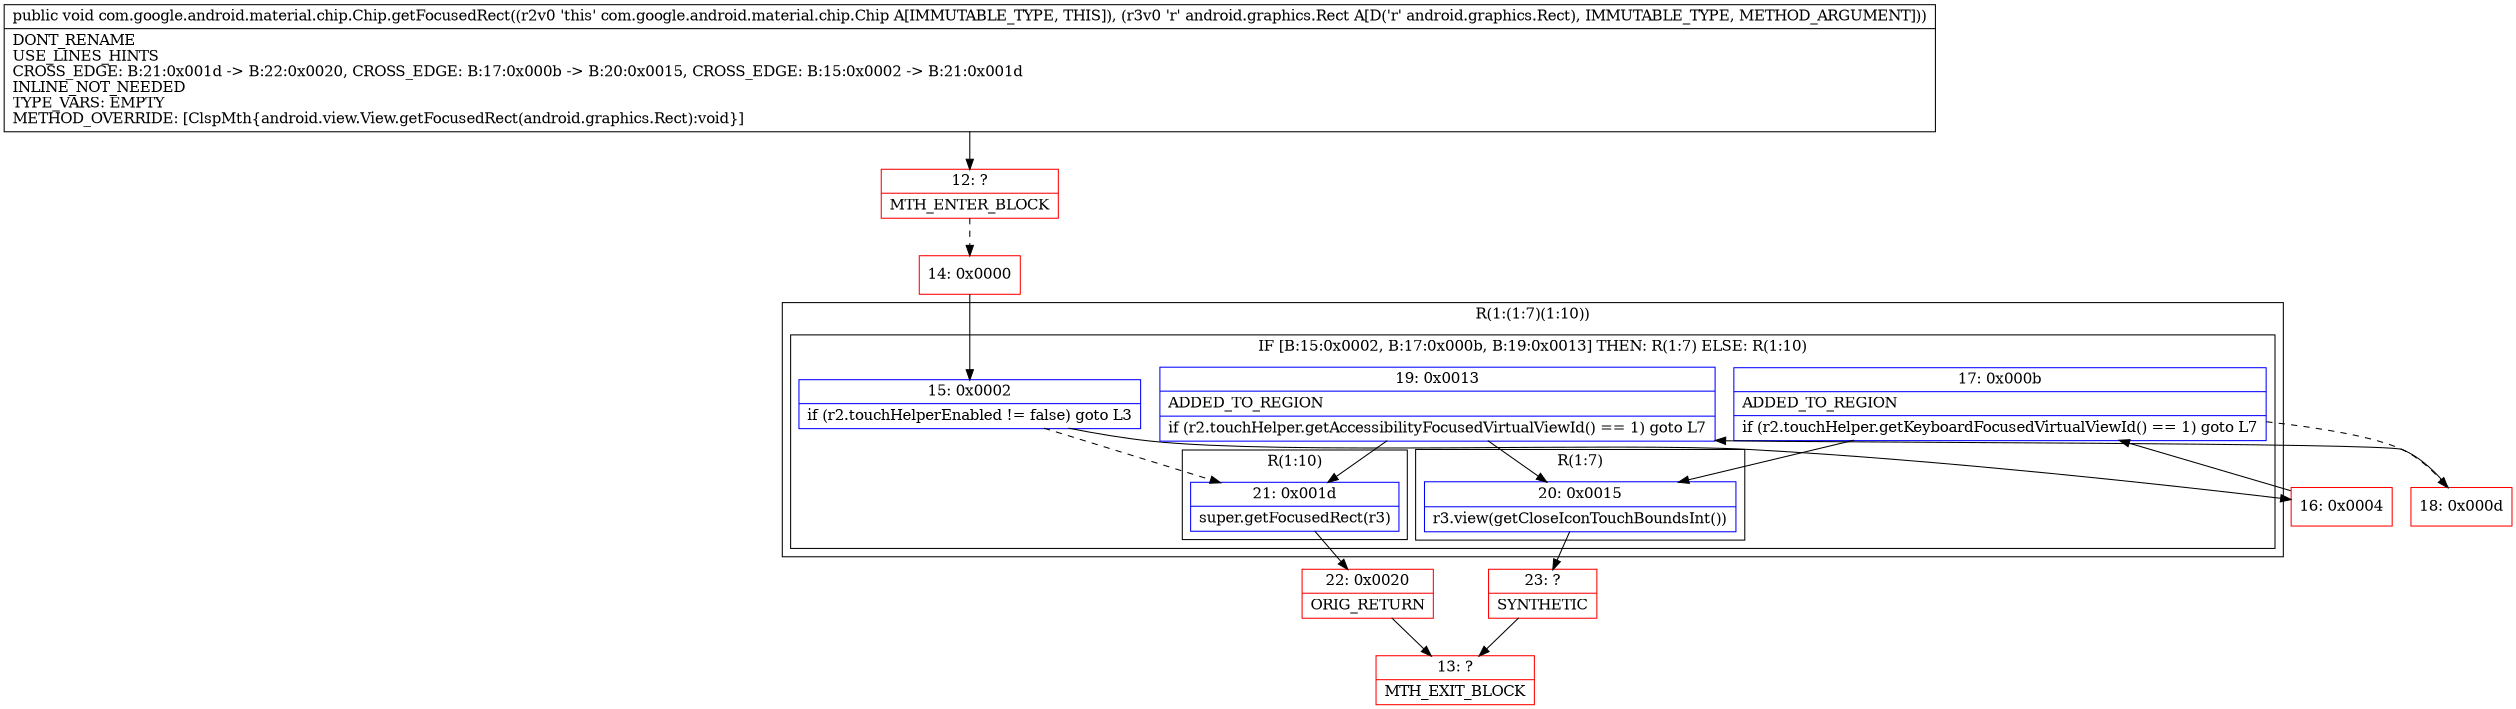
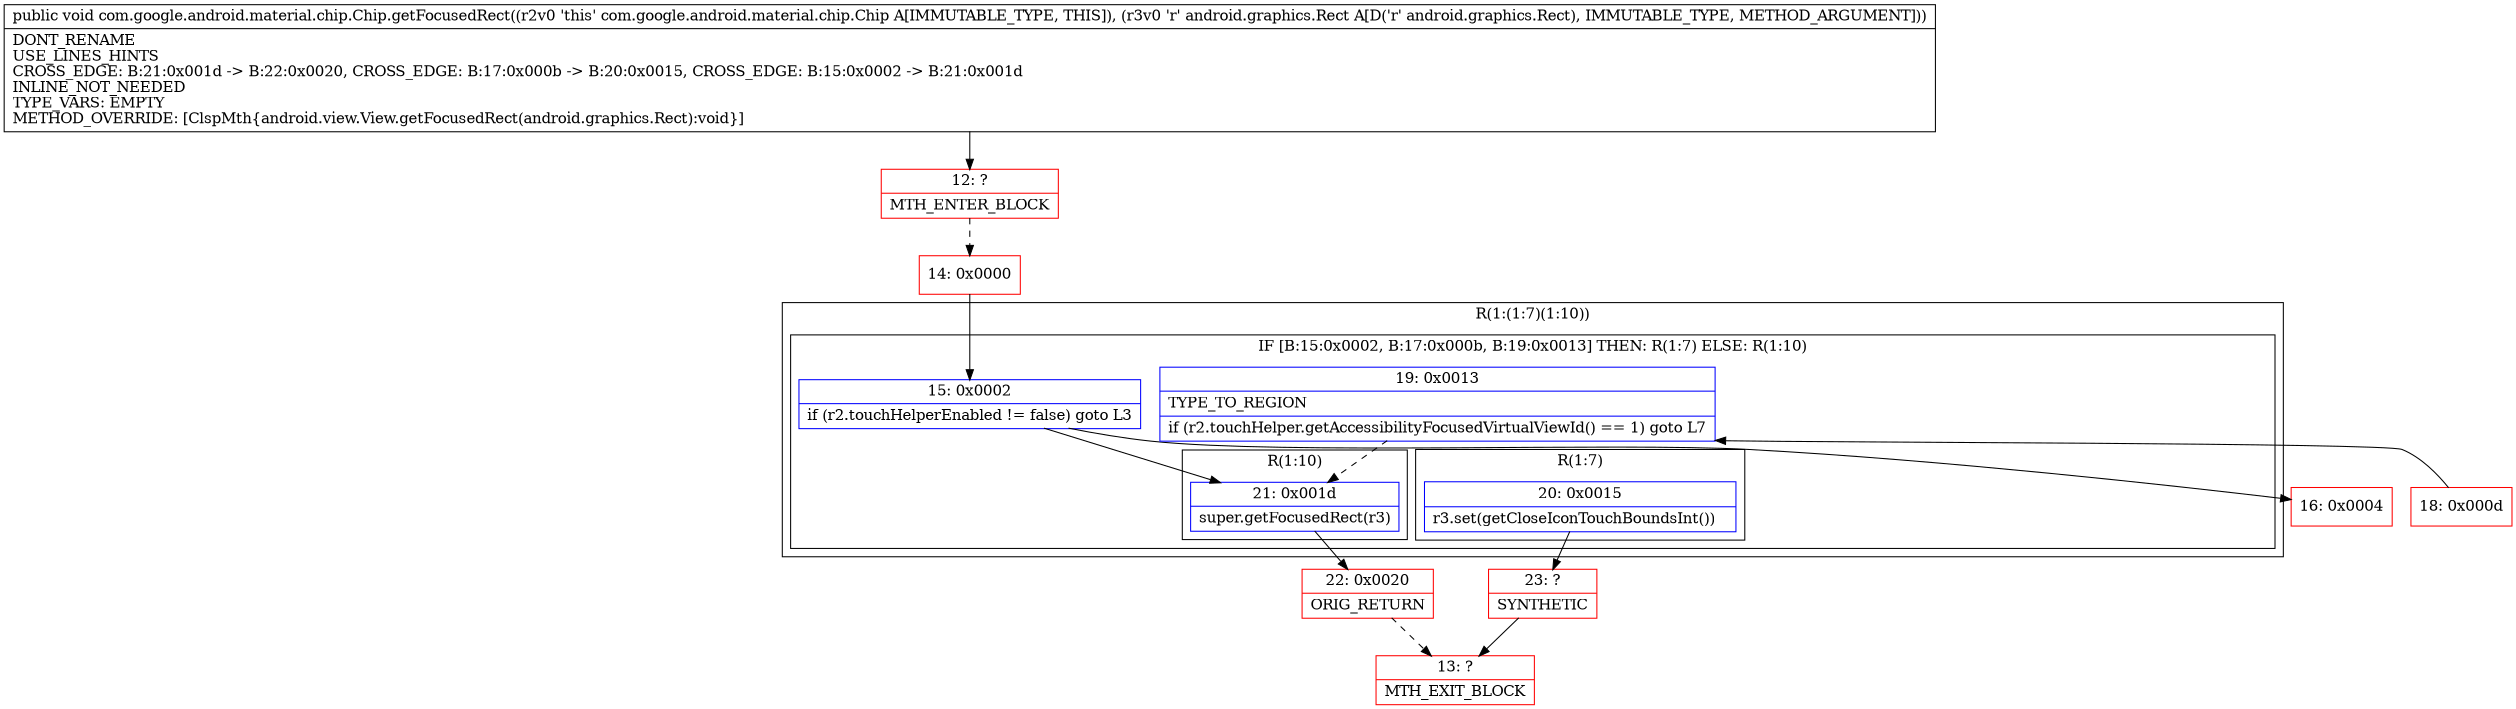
(1246, 403) -> (1238, 403)
(2000, 404) -> none
(1127, 454) -> (1127, 454)
(1513, 458) -> none
(1362, 459) -> (1362, 459)
(1580, 519) -> (1574, 519)
(1408, 633) -> (1408, 633)
